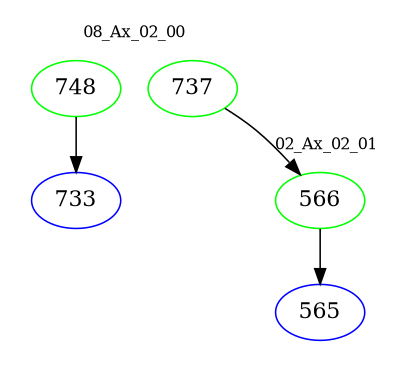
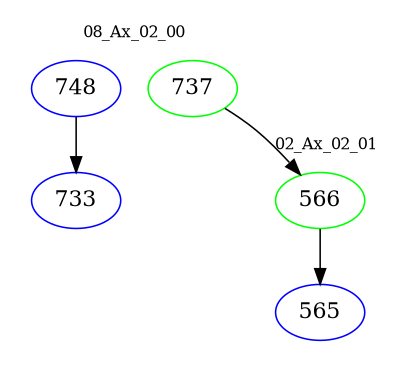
(76, 89) -> (76, 89)
